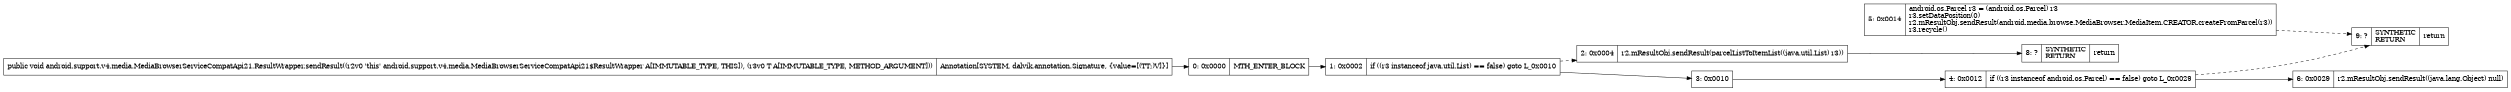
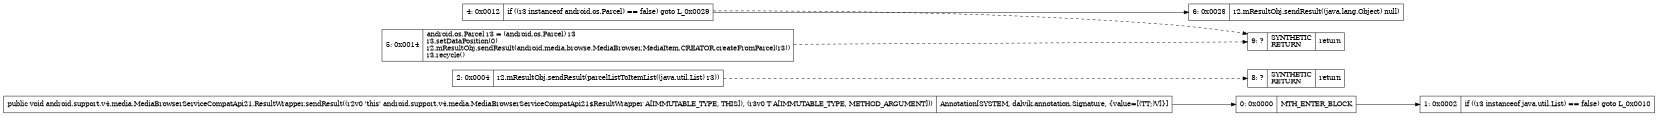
(1932, 53) -> (983, 78)
(1566, 61) -> none
(1712, 79) -> none
